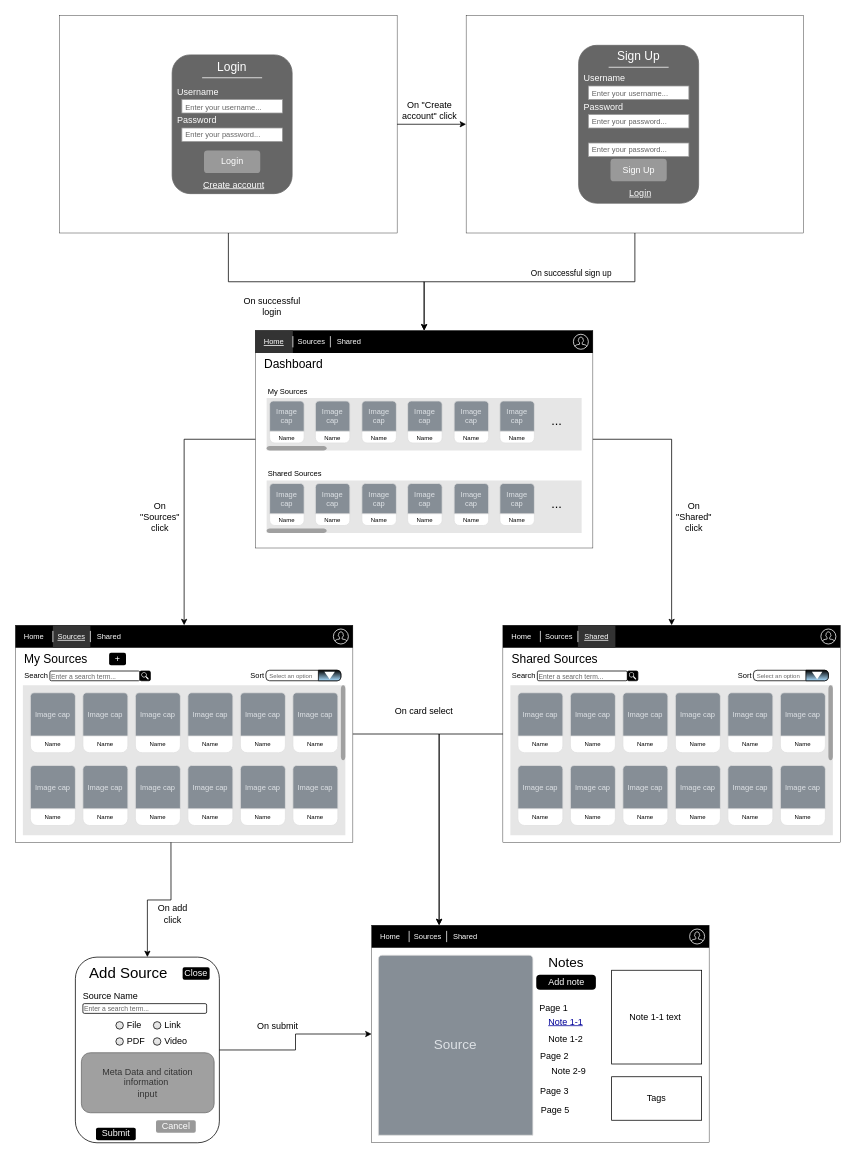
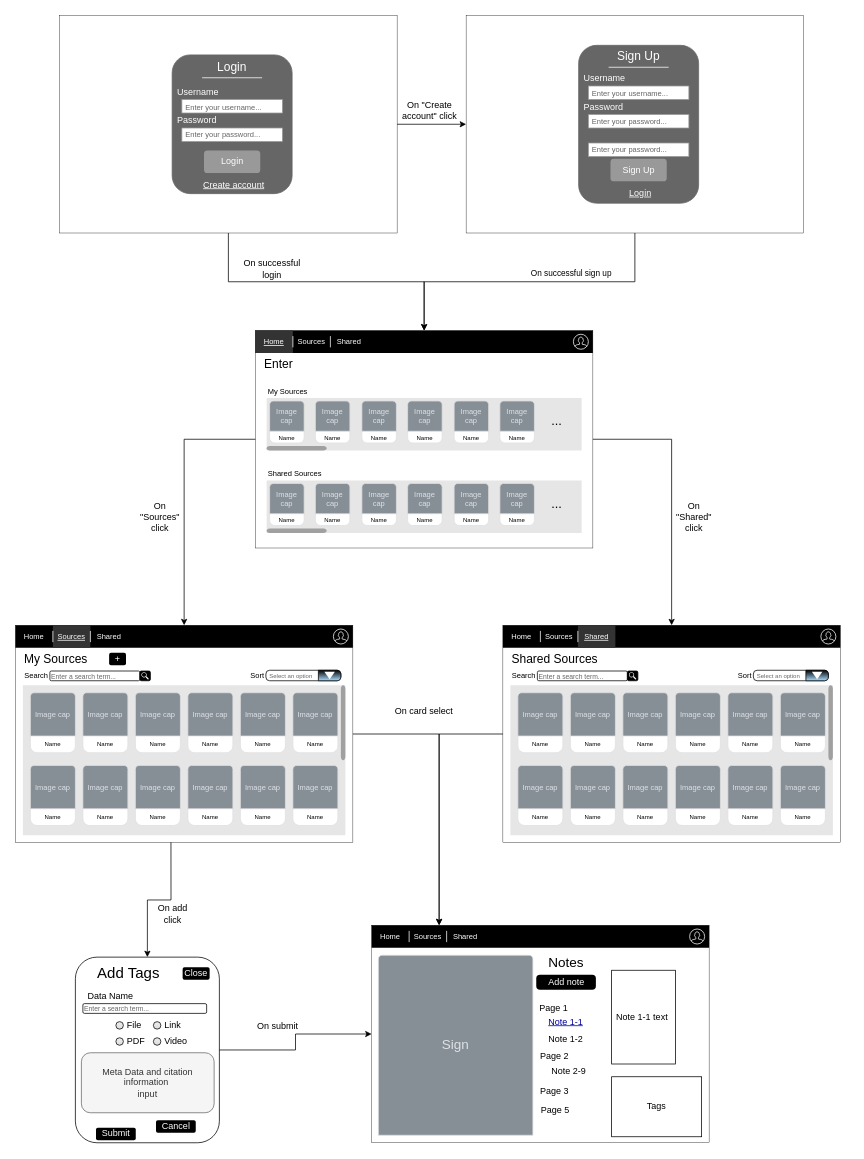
(272, 306) -> (272, 269)
(295, 364) -> (281, 364)
(129, 972) -> (129, 972)
(111, 996) -> (111, 996)
(657, 1017) -> (644, 1017)
(456, 1045) -> (456, 1045)
(148, 1083) -> (148, 1083)
(657, 1098) -> (657, 1107)
(176, 1126) -> (176, 1126)
